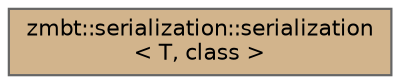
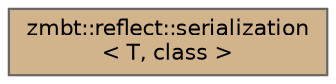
(200, 42) -> (168, 42)
